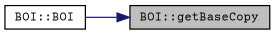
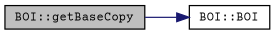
(101, 17) -> (161, 17)
